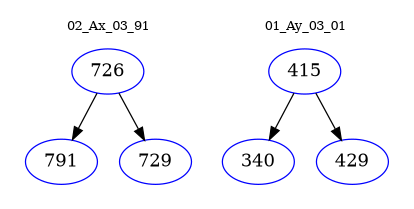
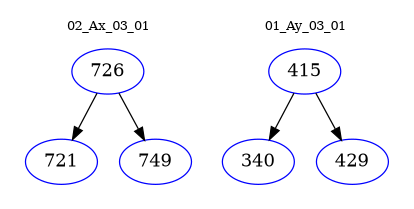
(108, 27) -> (108, 27)
(61, 162) -> (61, 162)
(156, 162) -> (156, 162)
